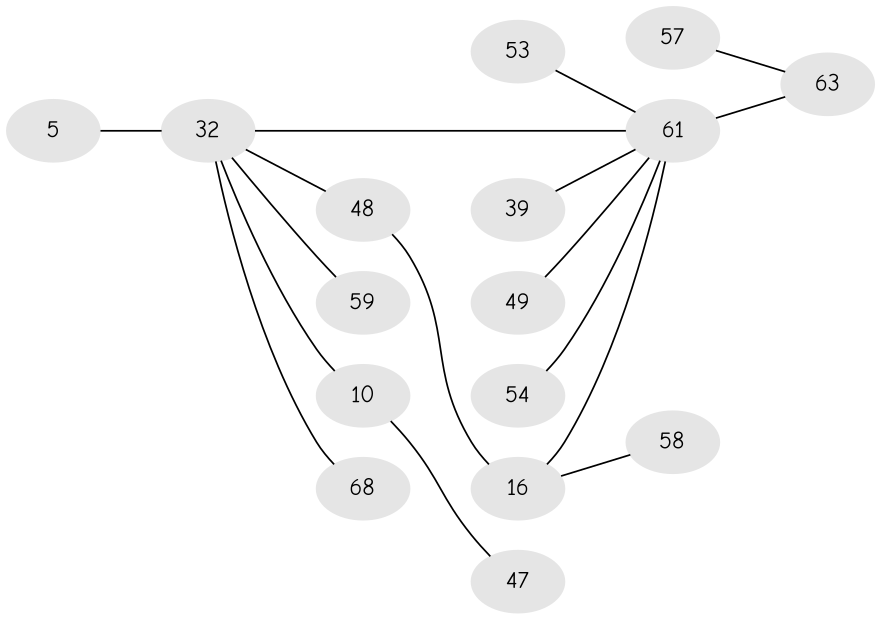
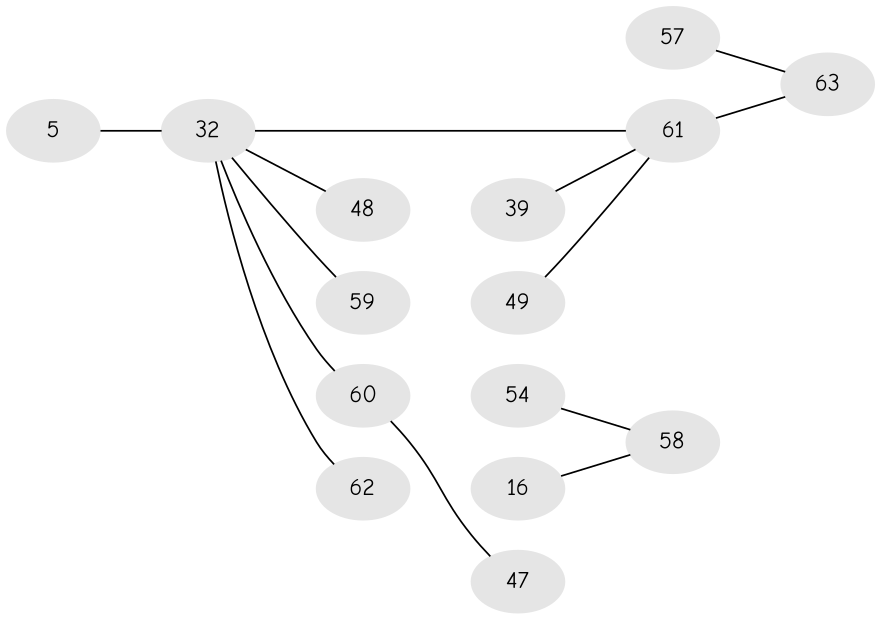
(518, 52) -> none
(611, 270) -> (596, 419)
(621, 319) -> none
(441, 349) -> none
(363, 396) -> (363, 396)
(363, 489) -> (363, 489)
